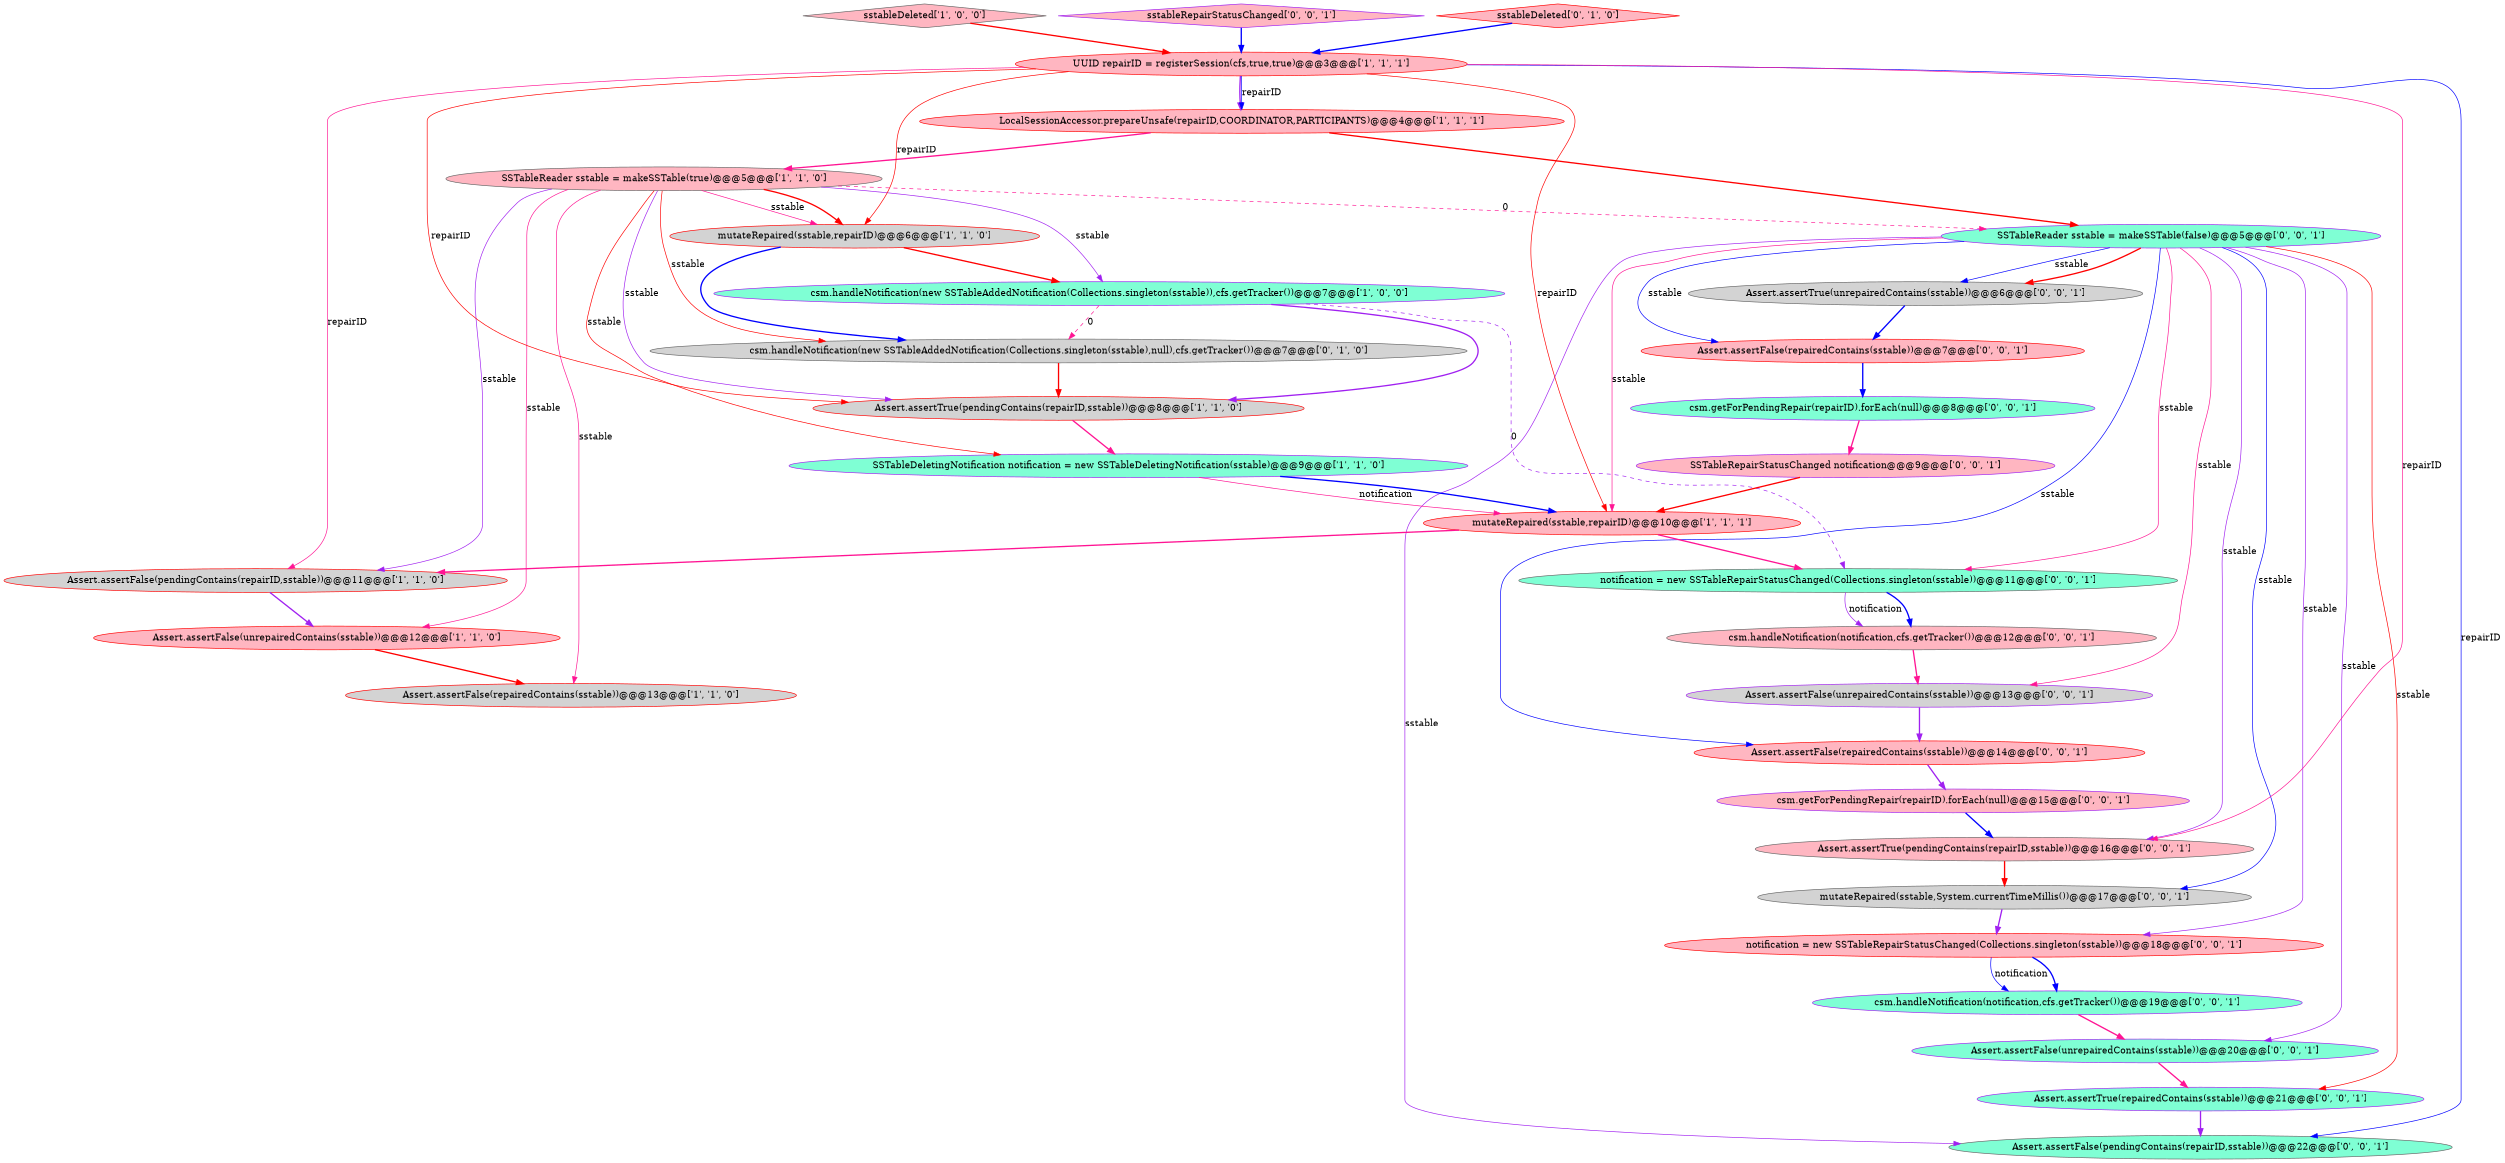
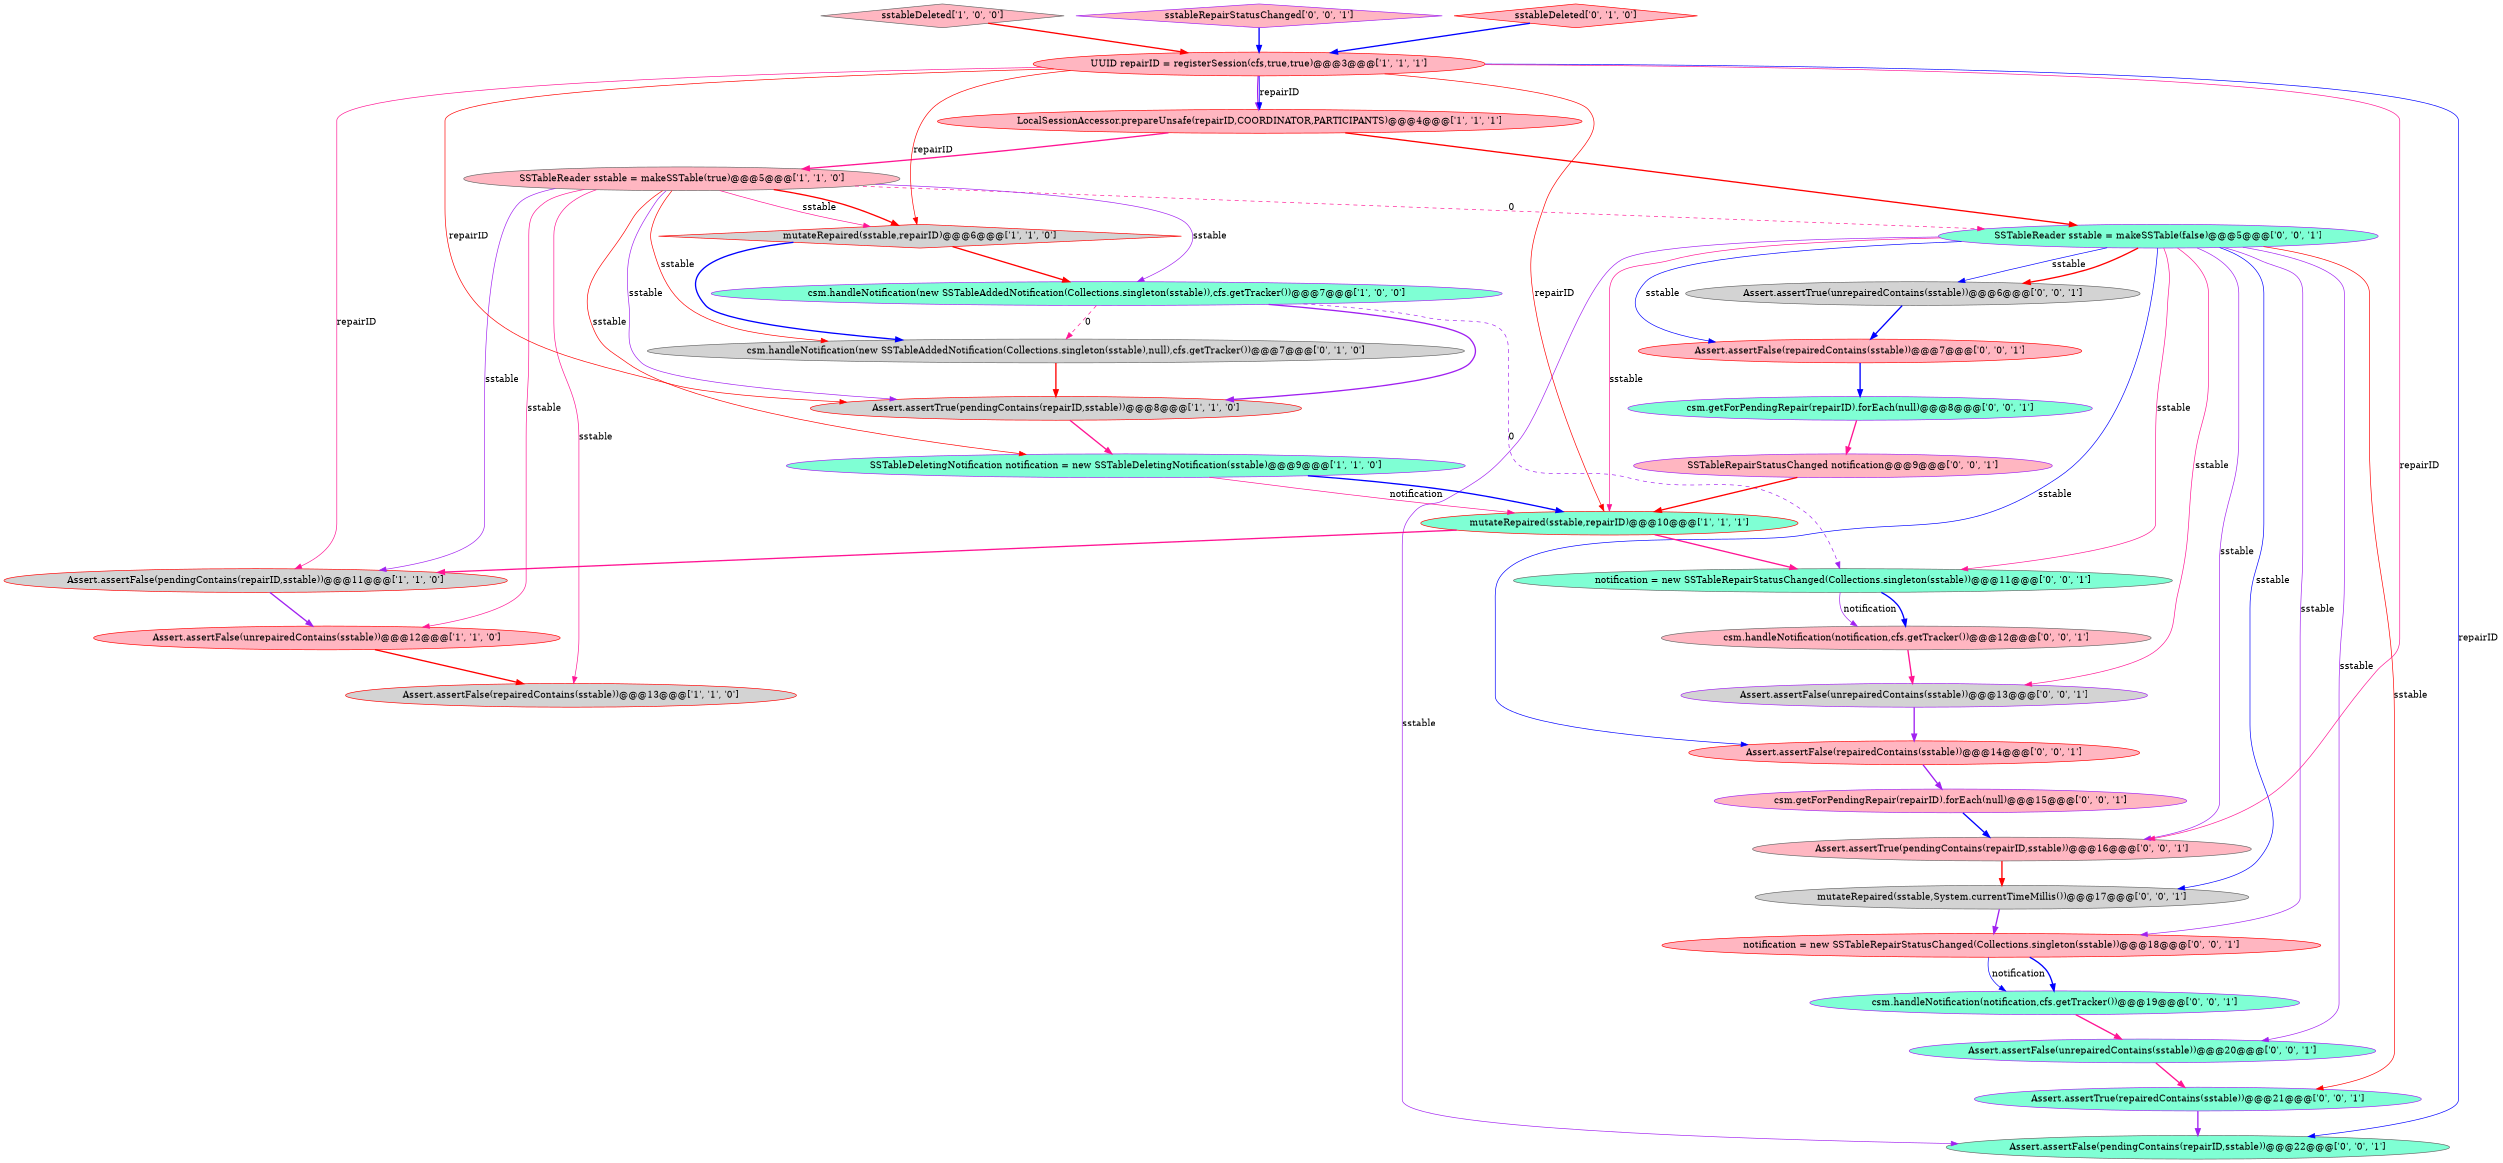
(855, 236) -> (920, 236)
(1612, 523) -> (1609, 523)
